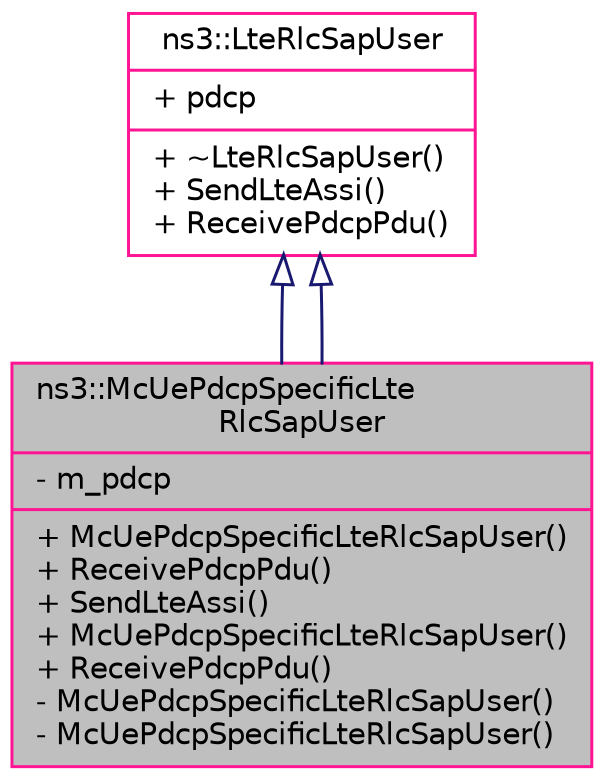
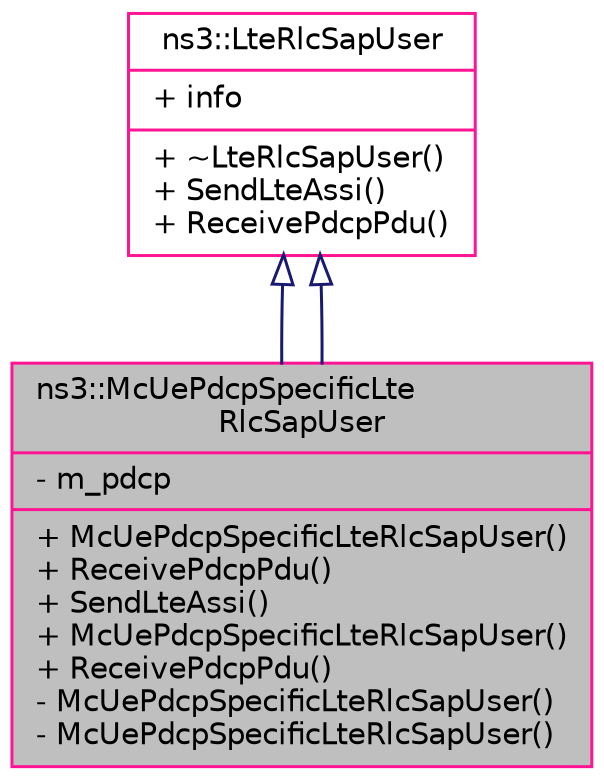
(205, 99) -> (199, 99)
